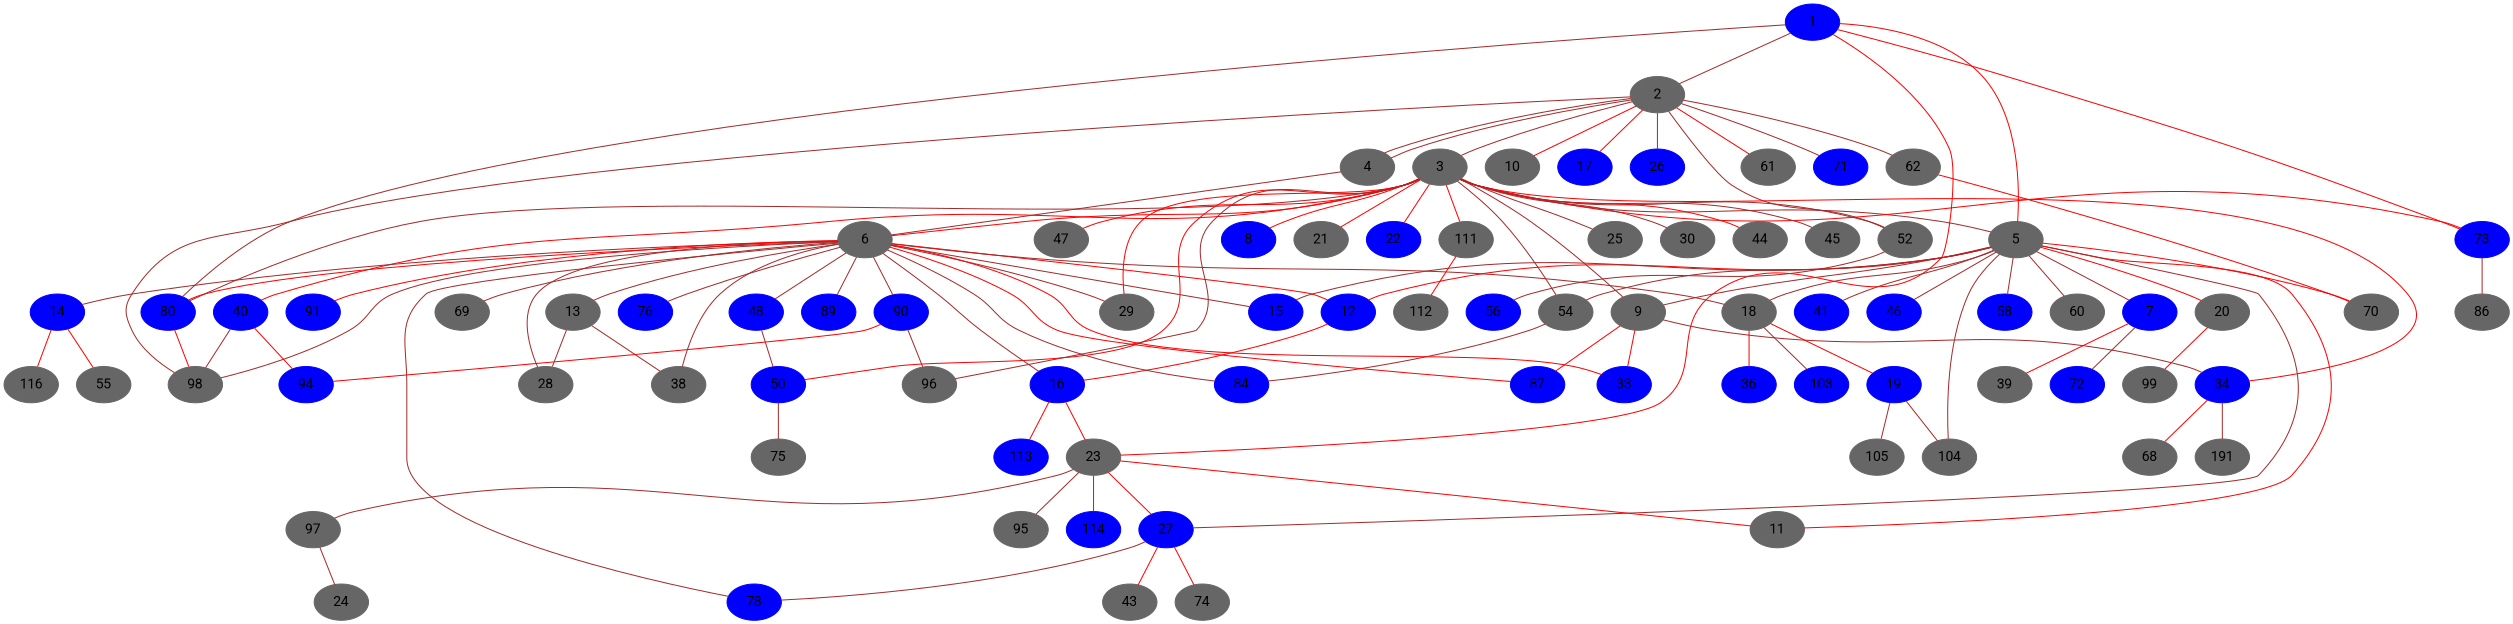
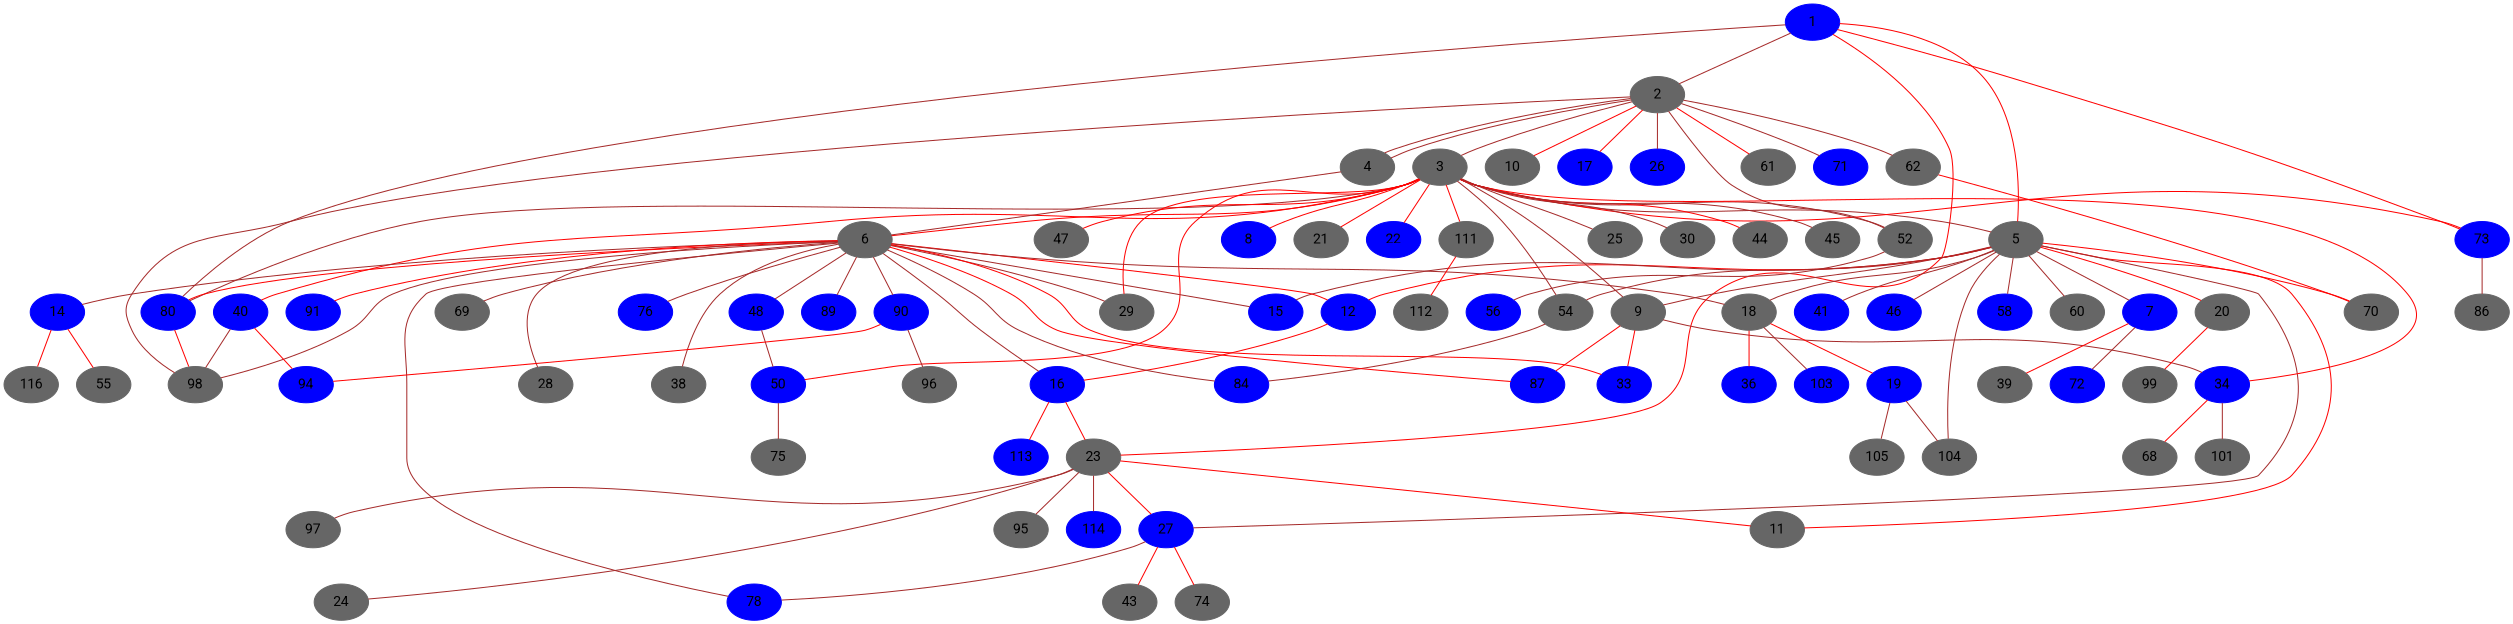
(1207, 289) -> none
(573, 312) -> none
(2222, 457) -> (2222, 457)
(327, 566) -> (724, 553)
